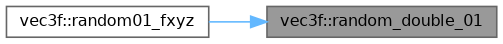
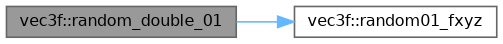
(230, 22) -> (257, 22)
